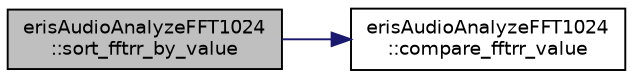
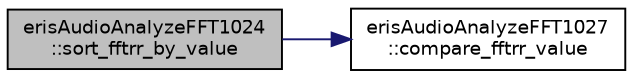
(488, 39) -> (488, 39)
